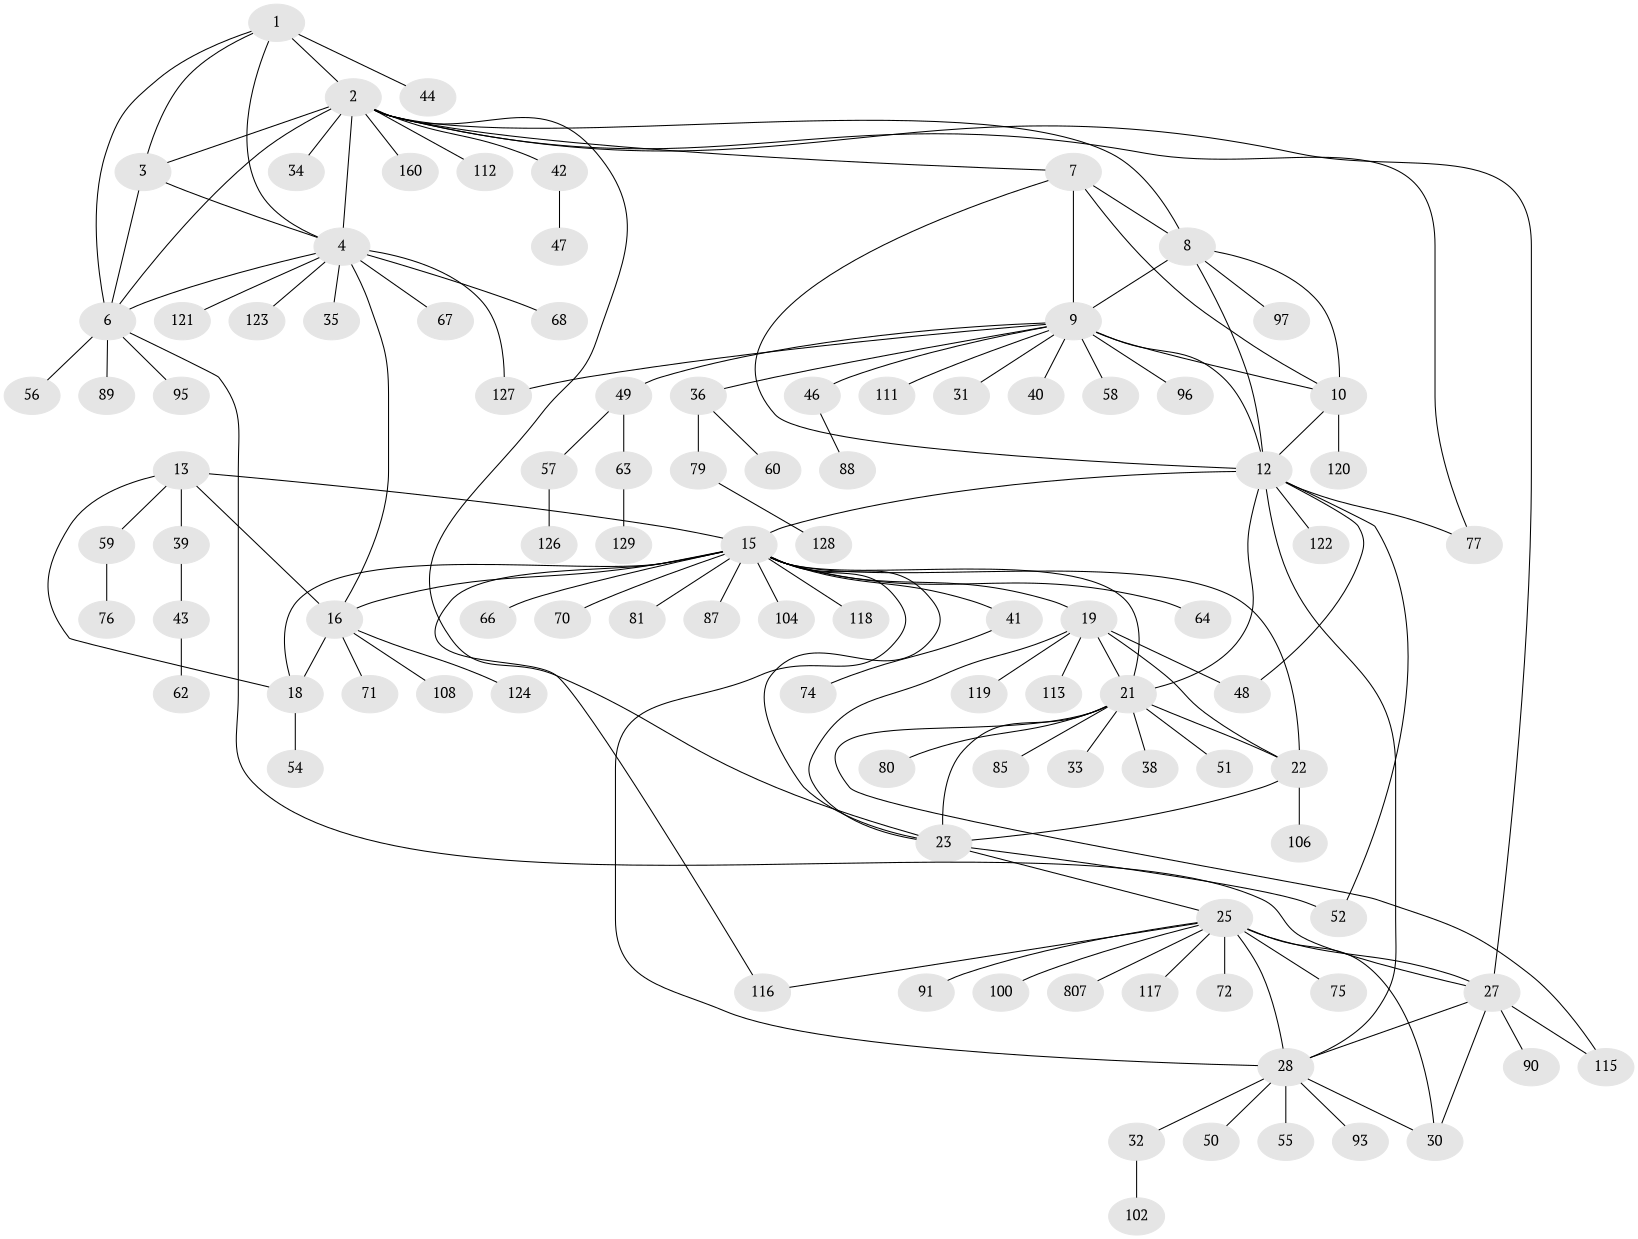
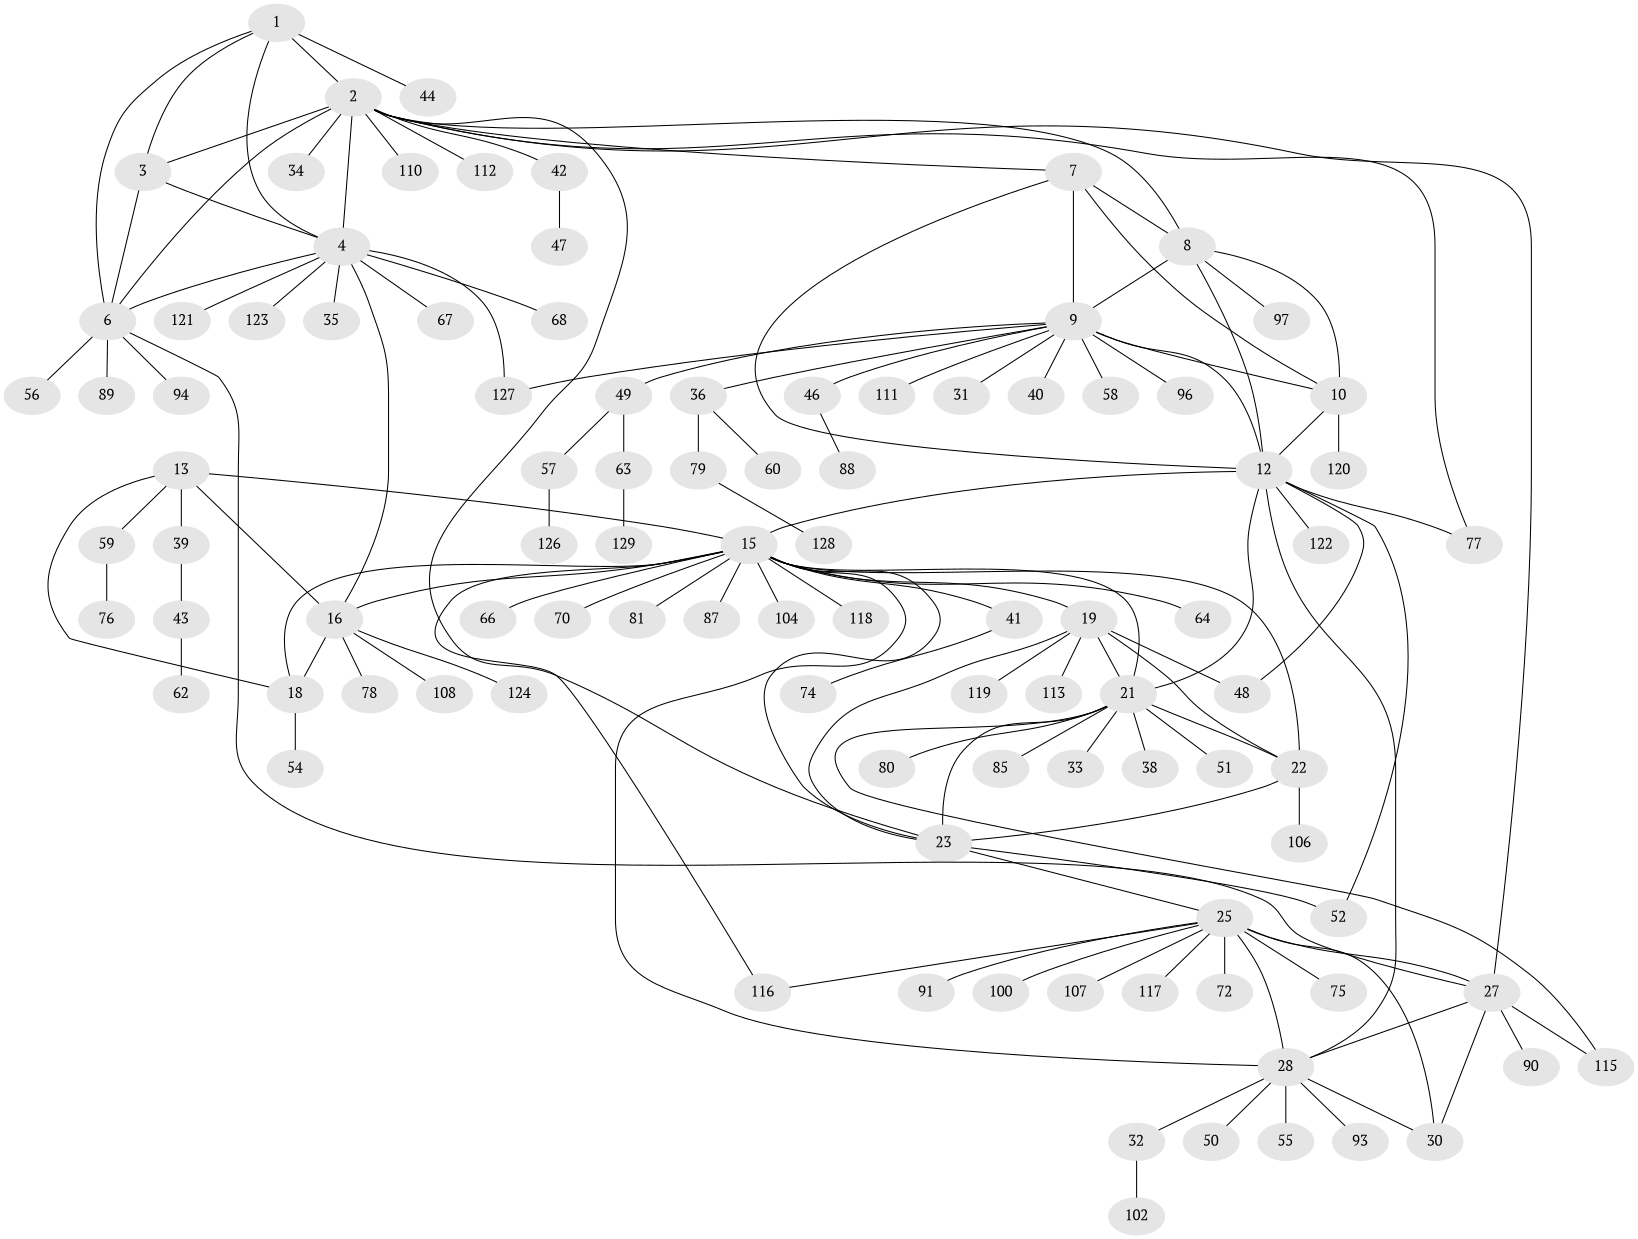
(410, 172) -> (410, 172)
(181, 396) -> (181, 396)
(370, 694) -> (370, 694)
(1075, 993) -> (1075, 993)
